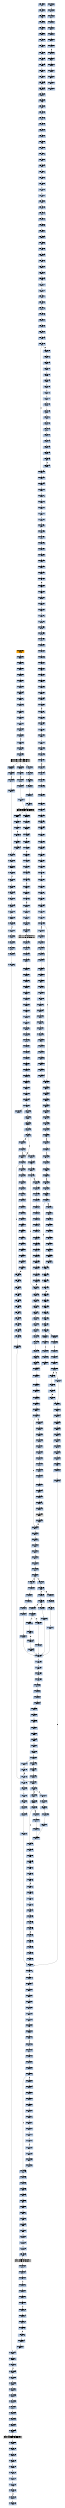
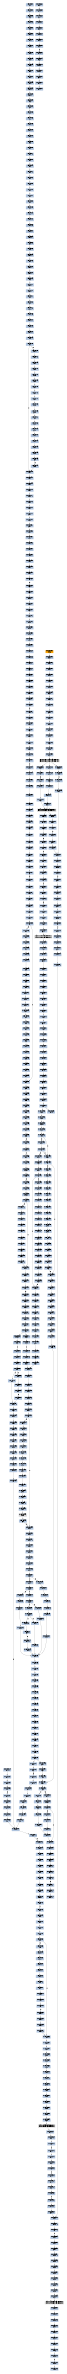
(30, 1905) -> none
